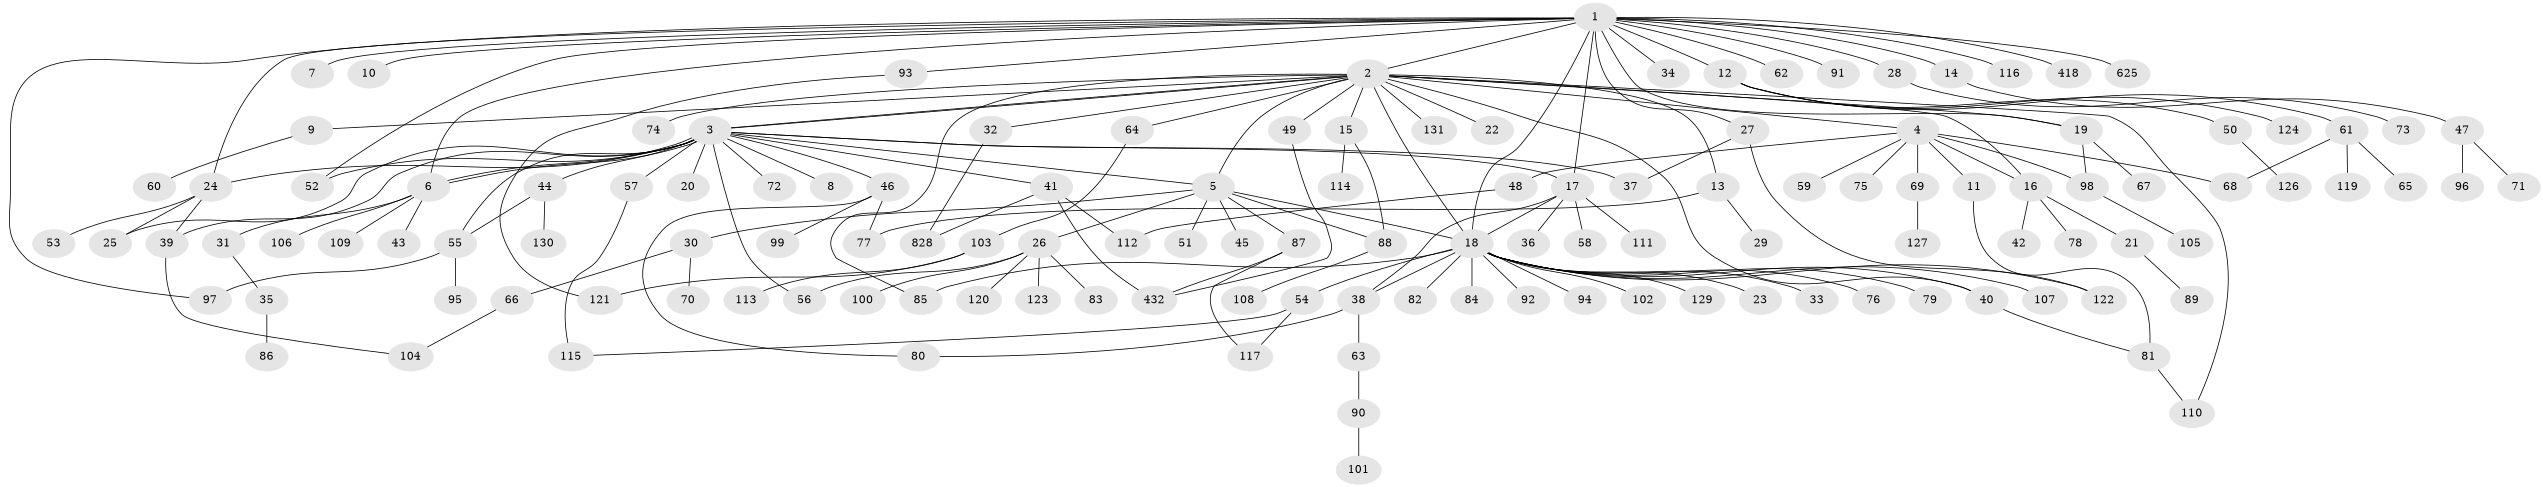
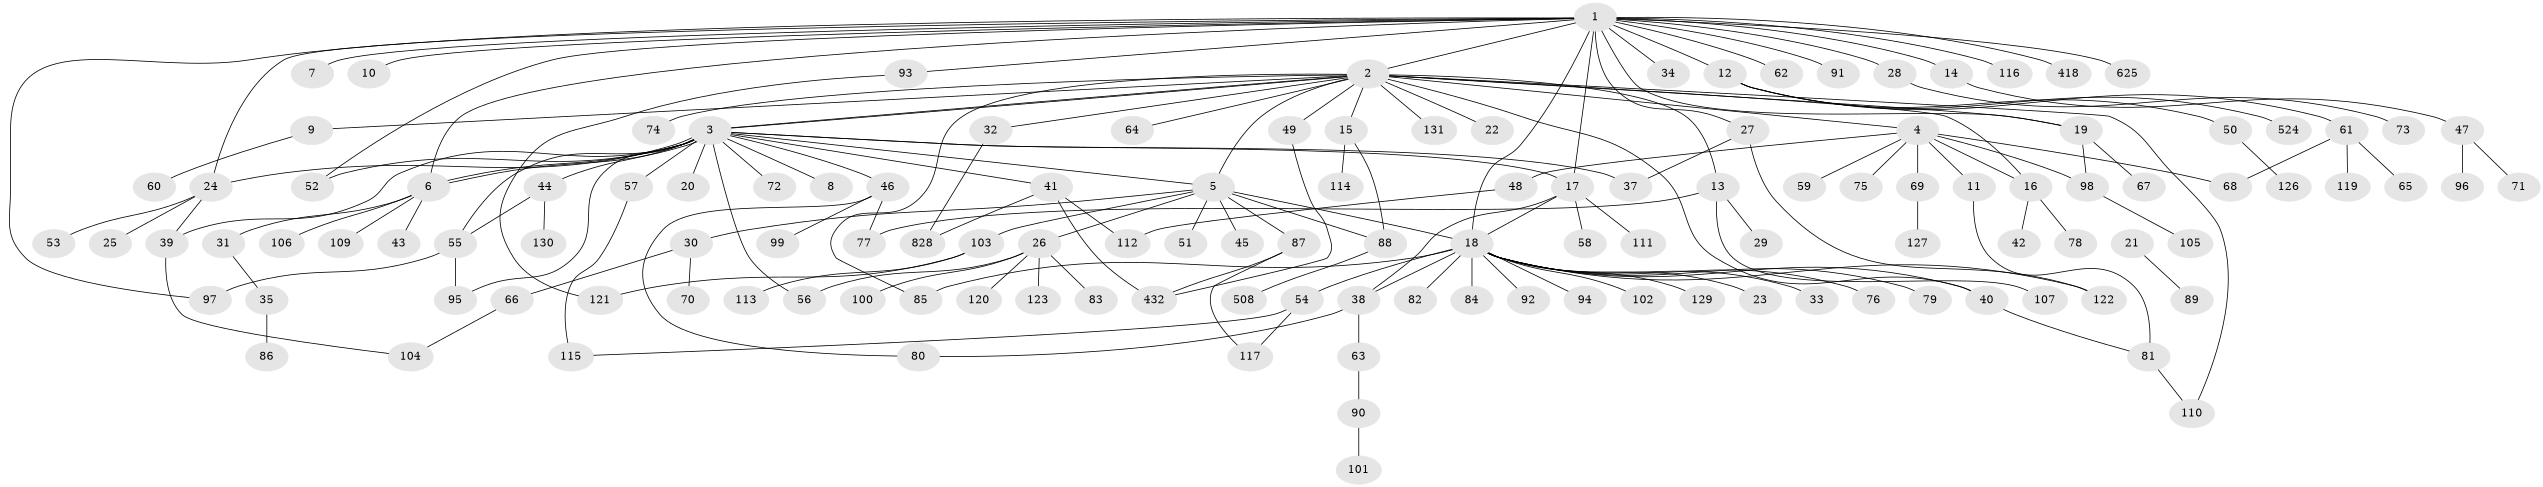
(2289, 130) -> (2289, 130)
(416, 154) -> (588, 221)
(1415, 161) -> none
(1087, 195) -> (1130, 204)
(2082, 215) -> none
(1529, 244) -> none
(1758, 273) -> (1849, 281)
(1244, 300) -> (1244, 300)
